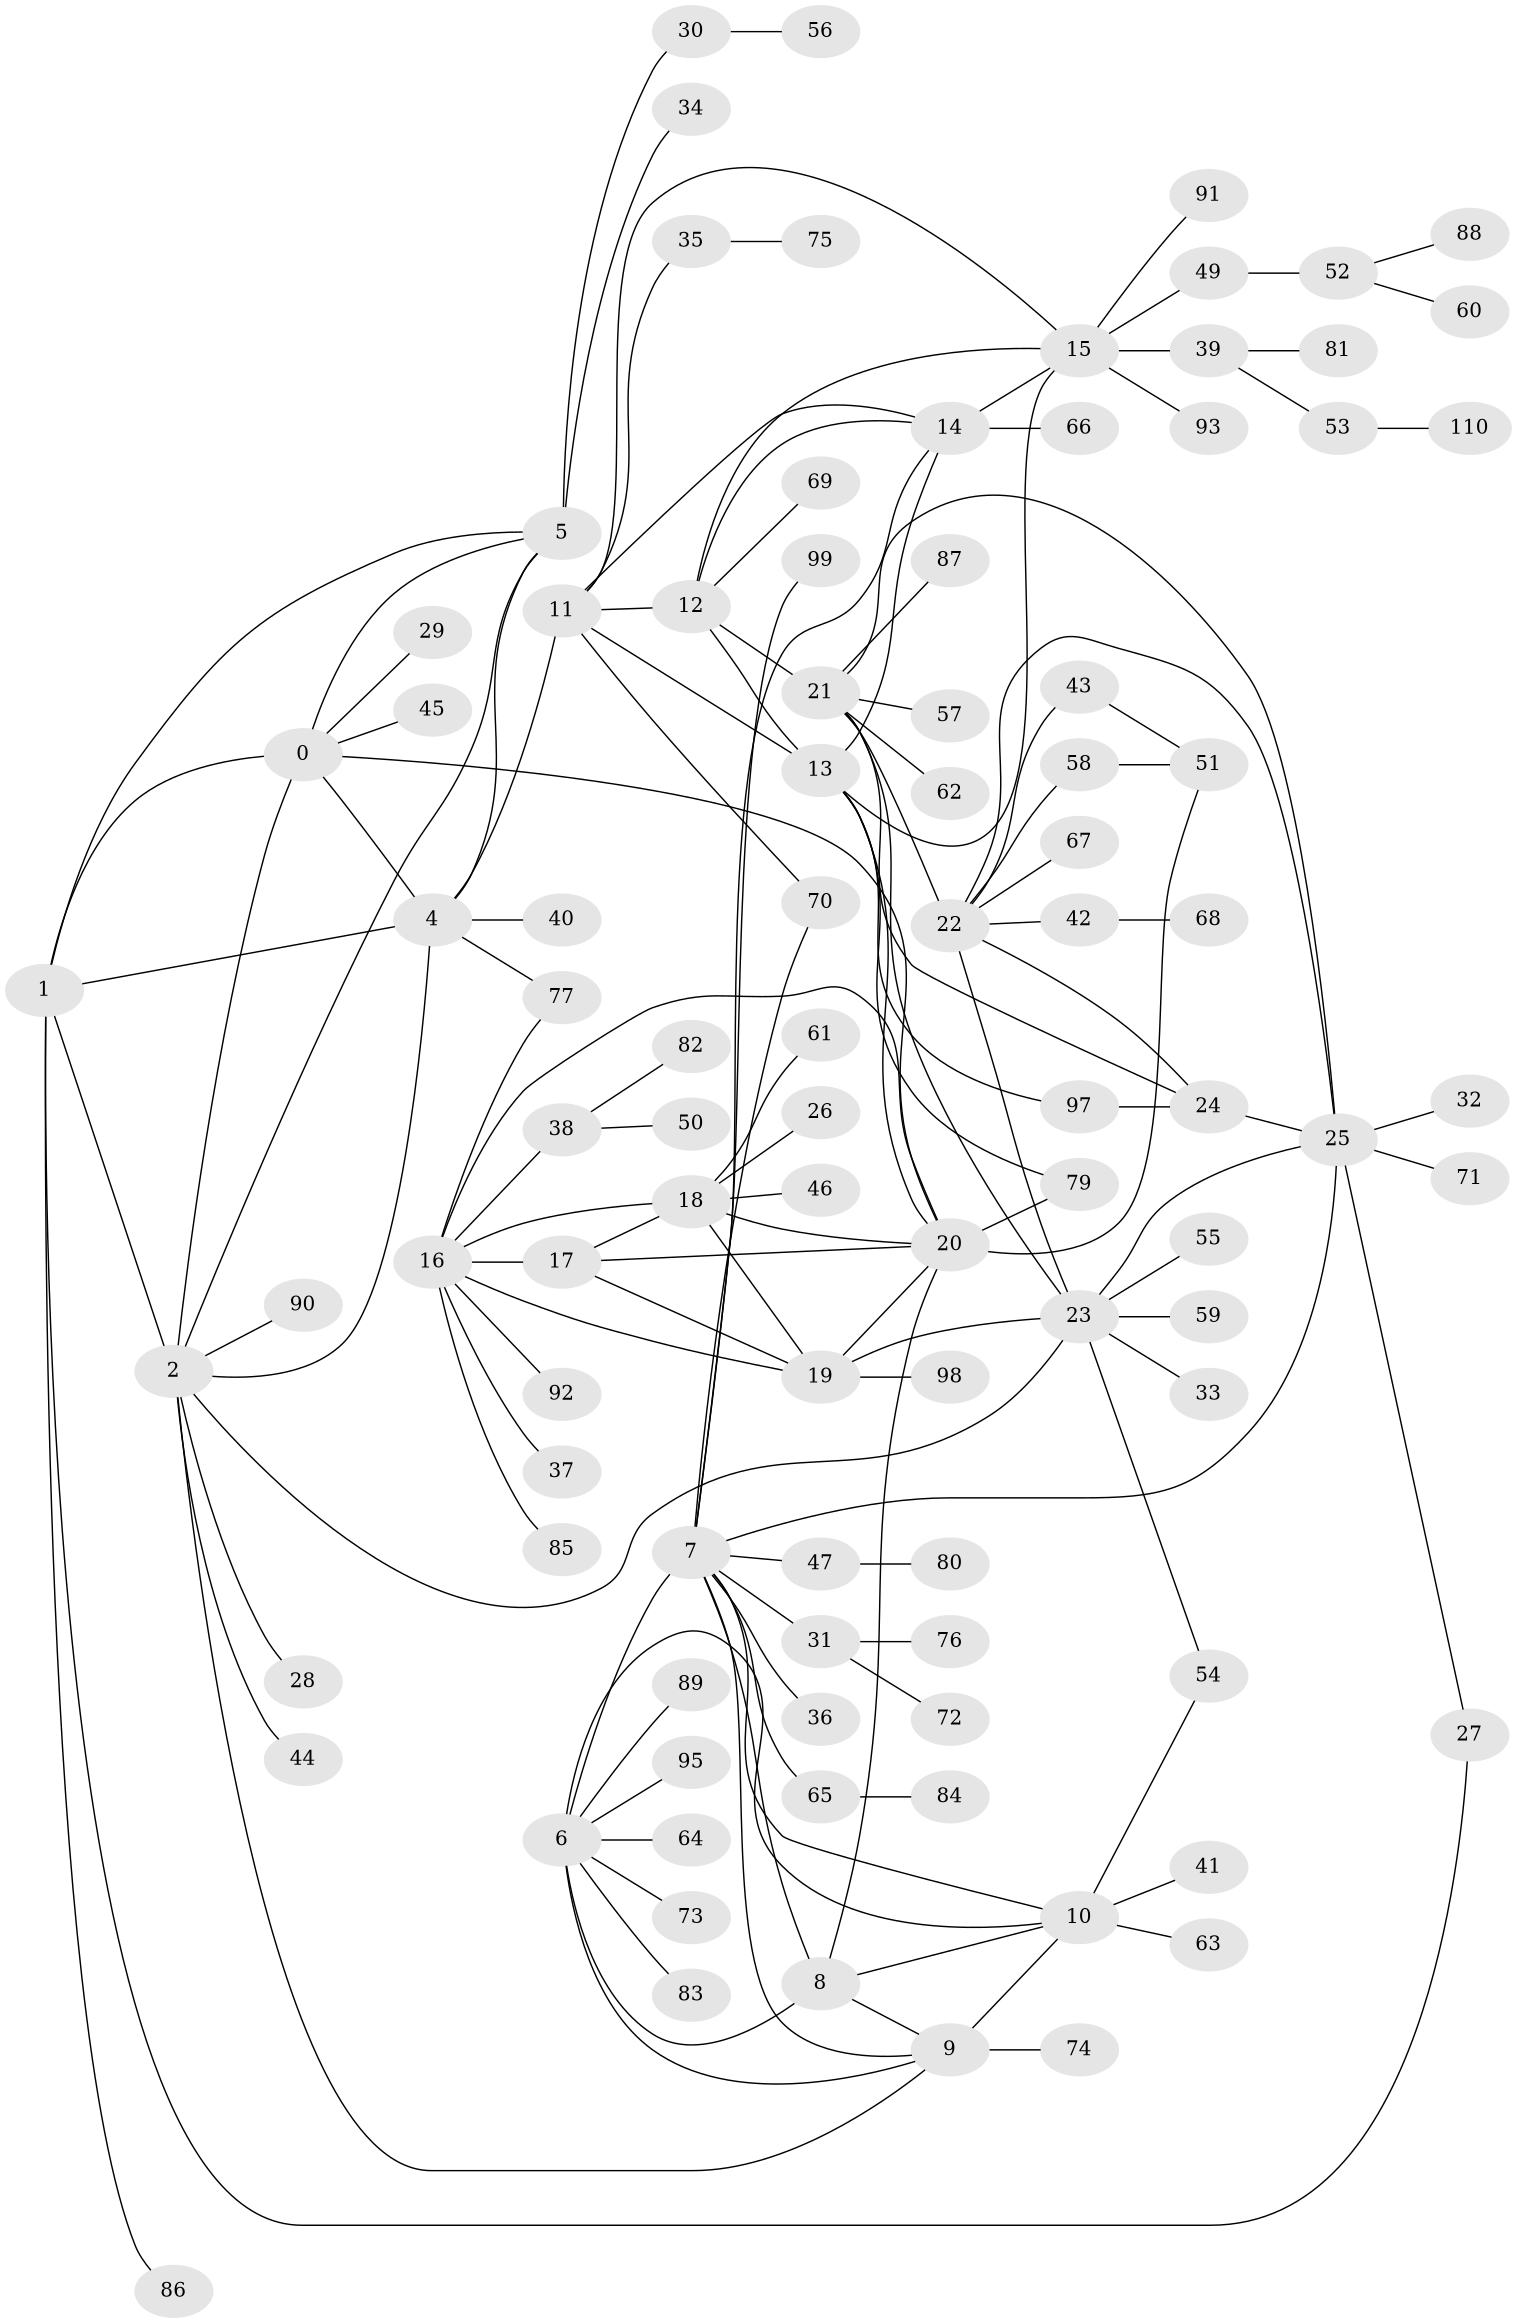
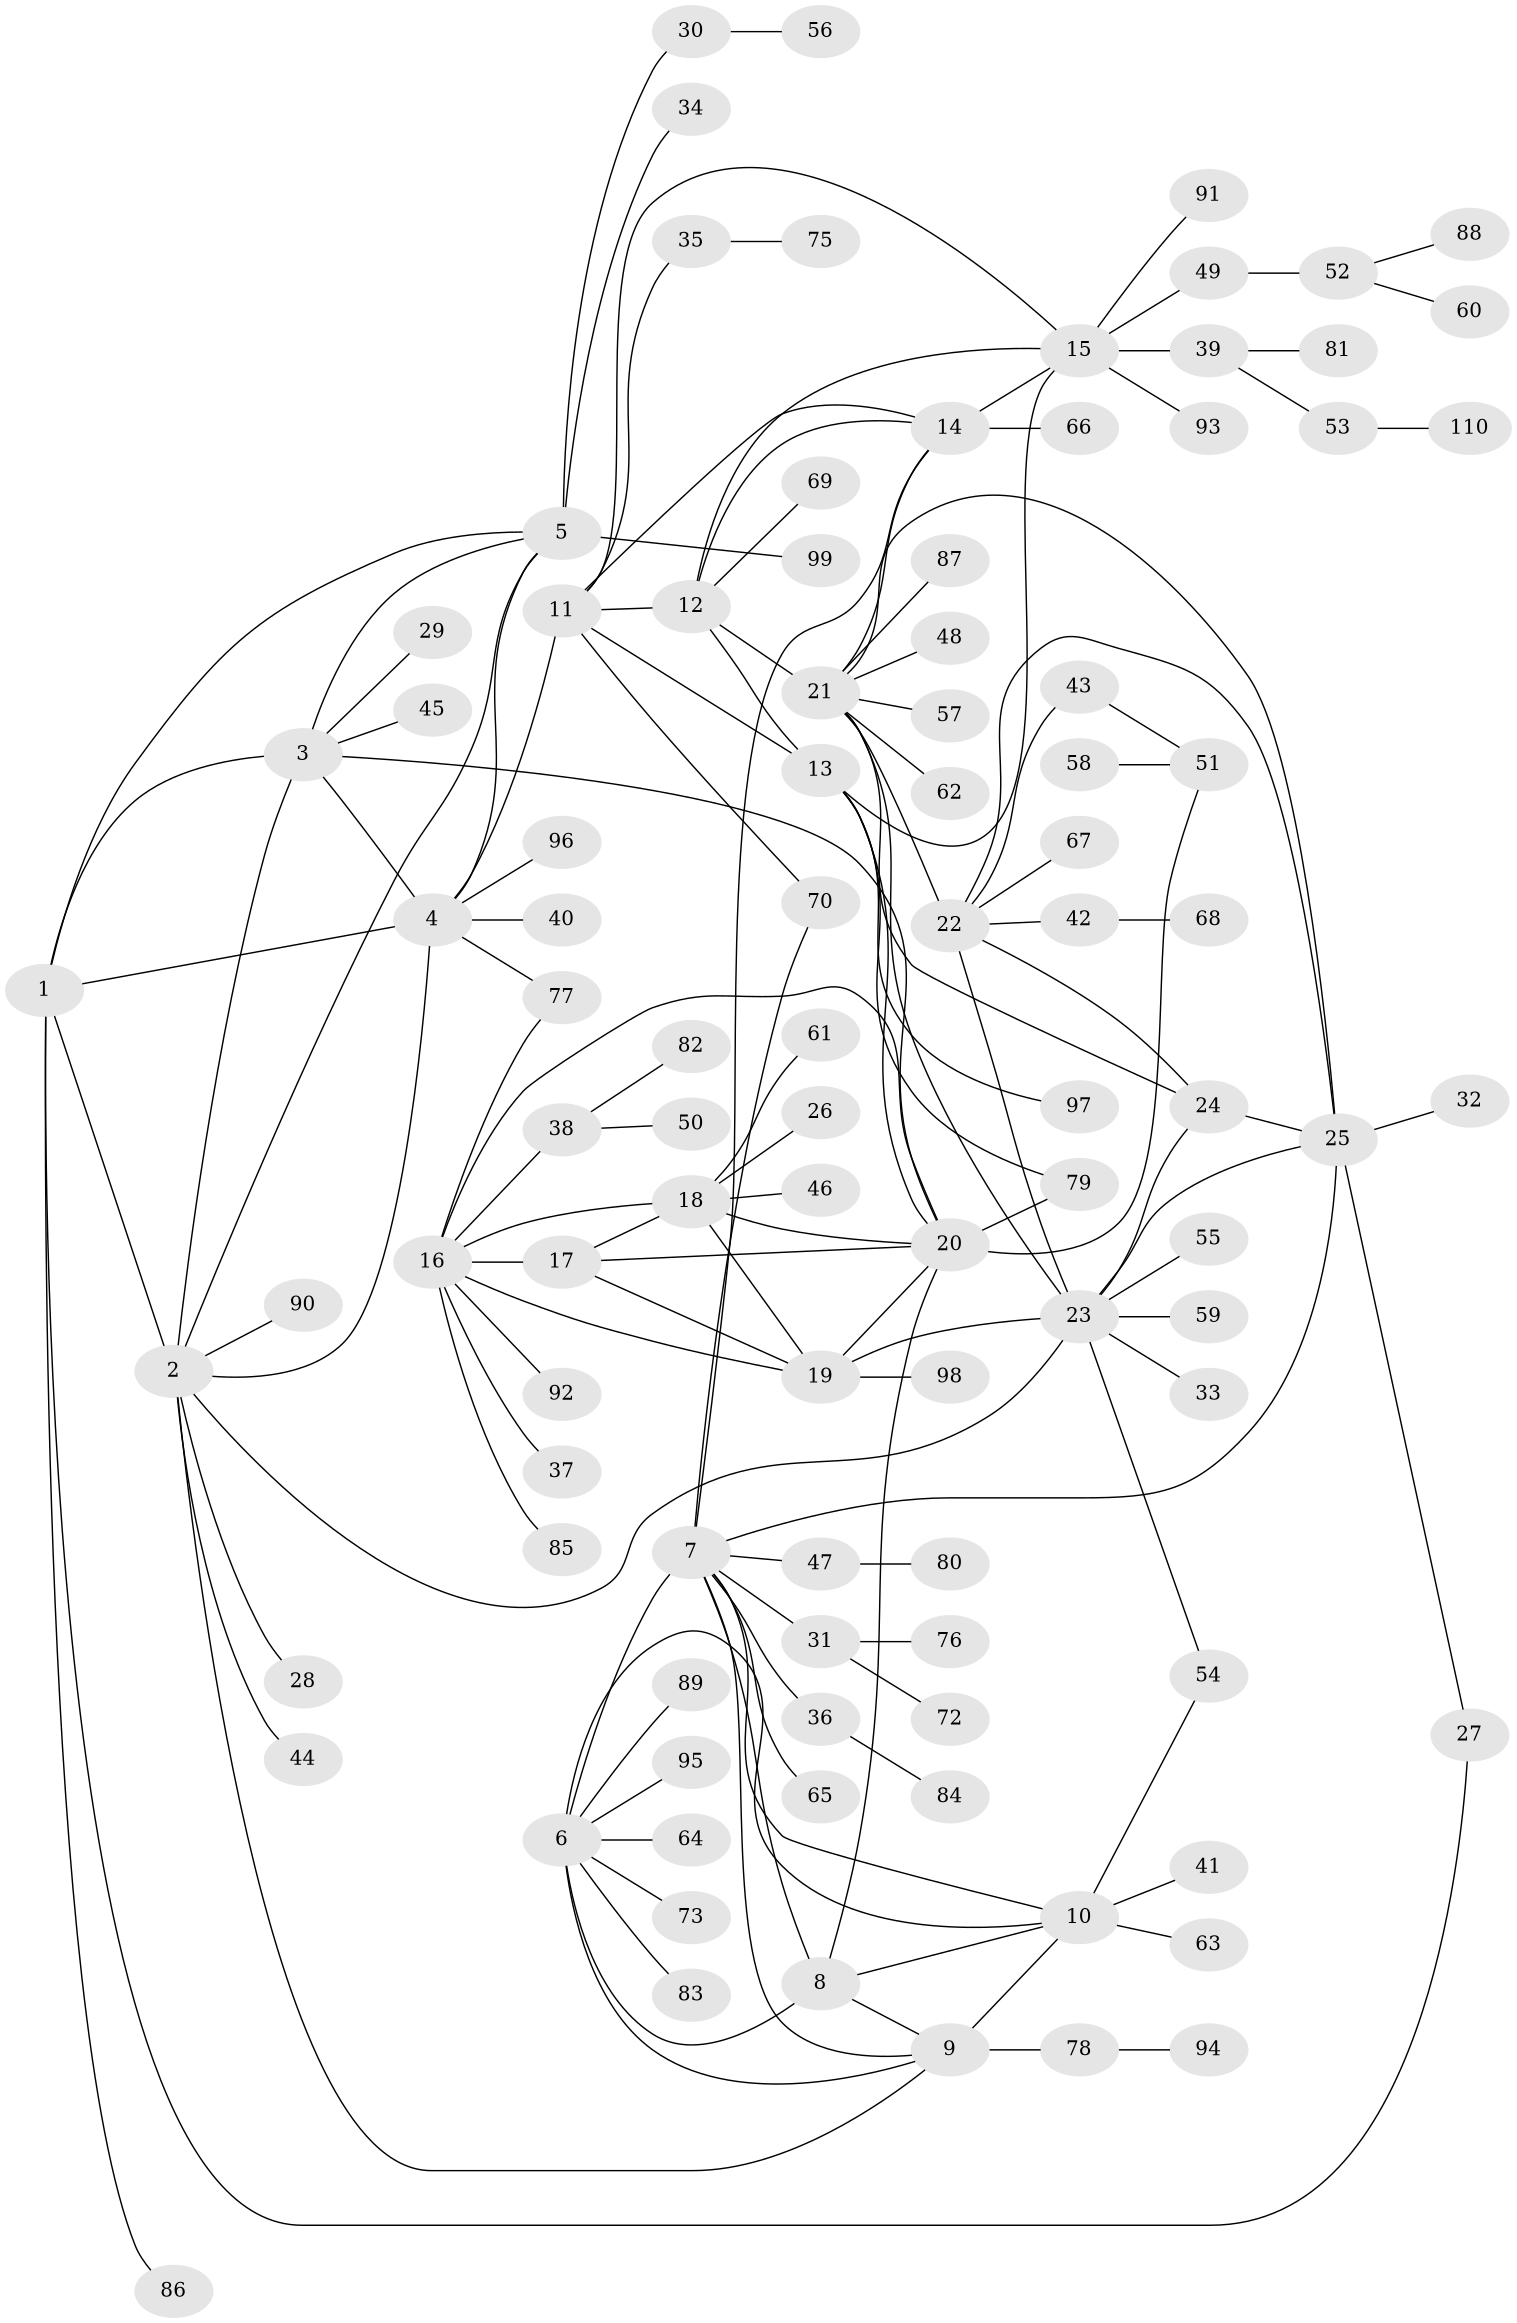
(895, 604) -> (886, 561)
none -> (950, 638)
(303, 755) -> (303, 755)
(1015, 841) -> none
none -> (562, 842)
(738, 1051) -> (691, 547)
(1144, 1107) -> (1144, 1212)
(1470, 1179) -> none
(886, 1797) -> (886, 1758)
(1080, 2050) -> (1080, 2050)
none -> (1209, 2050)
